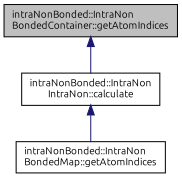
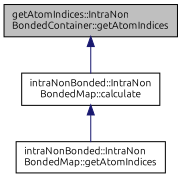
(91, 21) -> (91, 21)
(91, 89) -> (91, 89)
